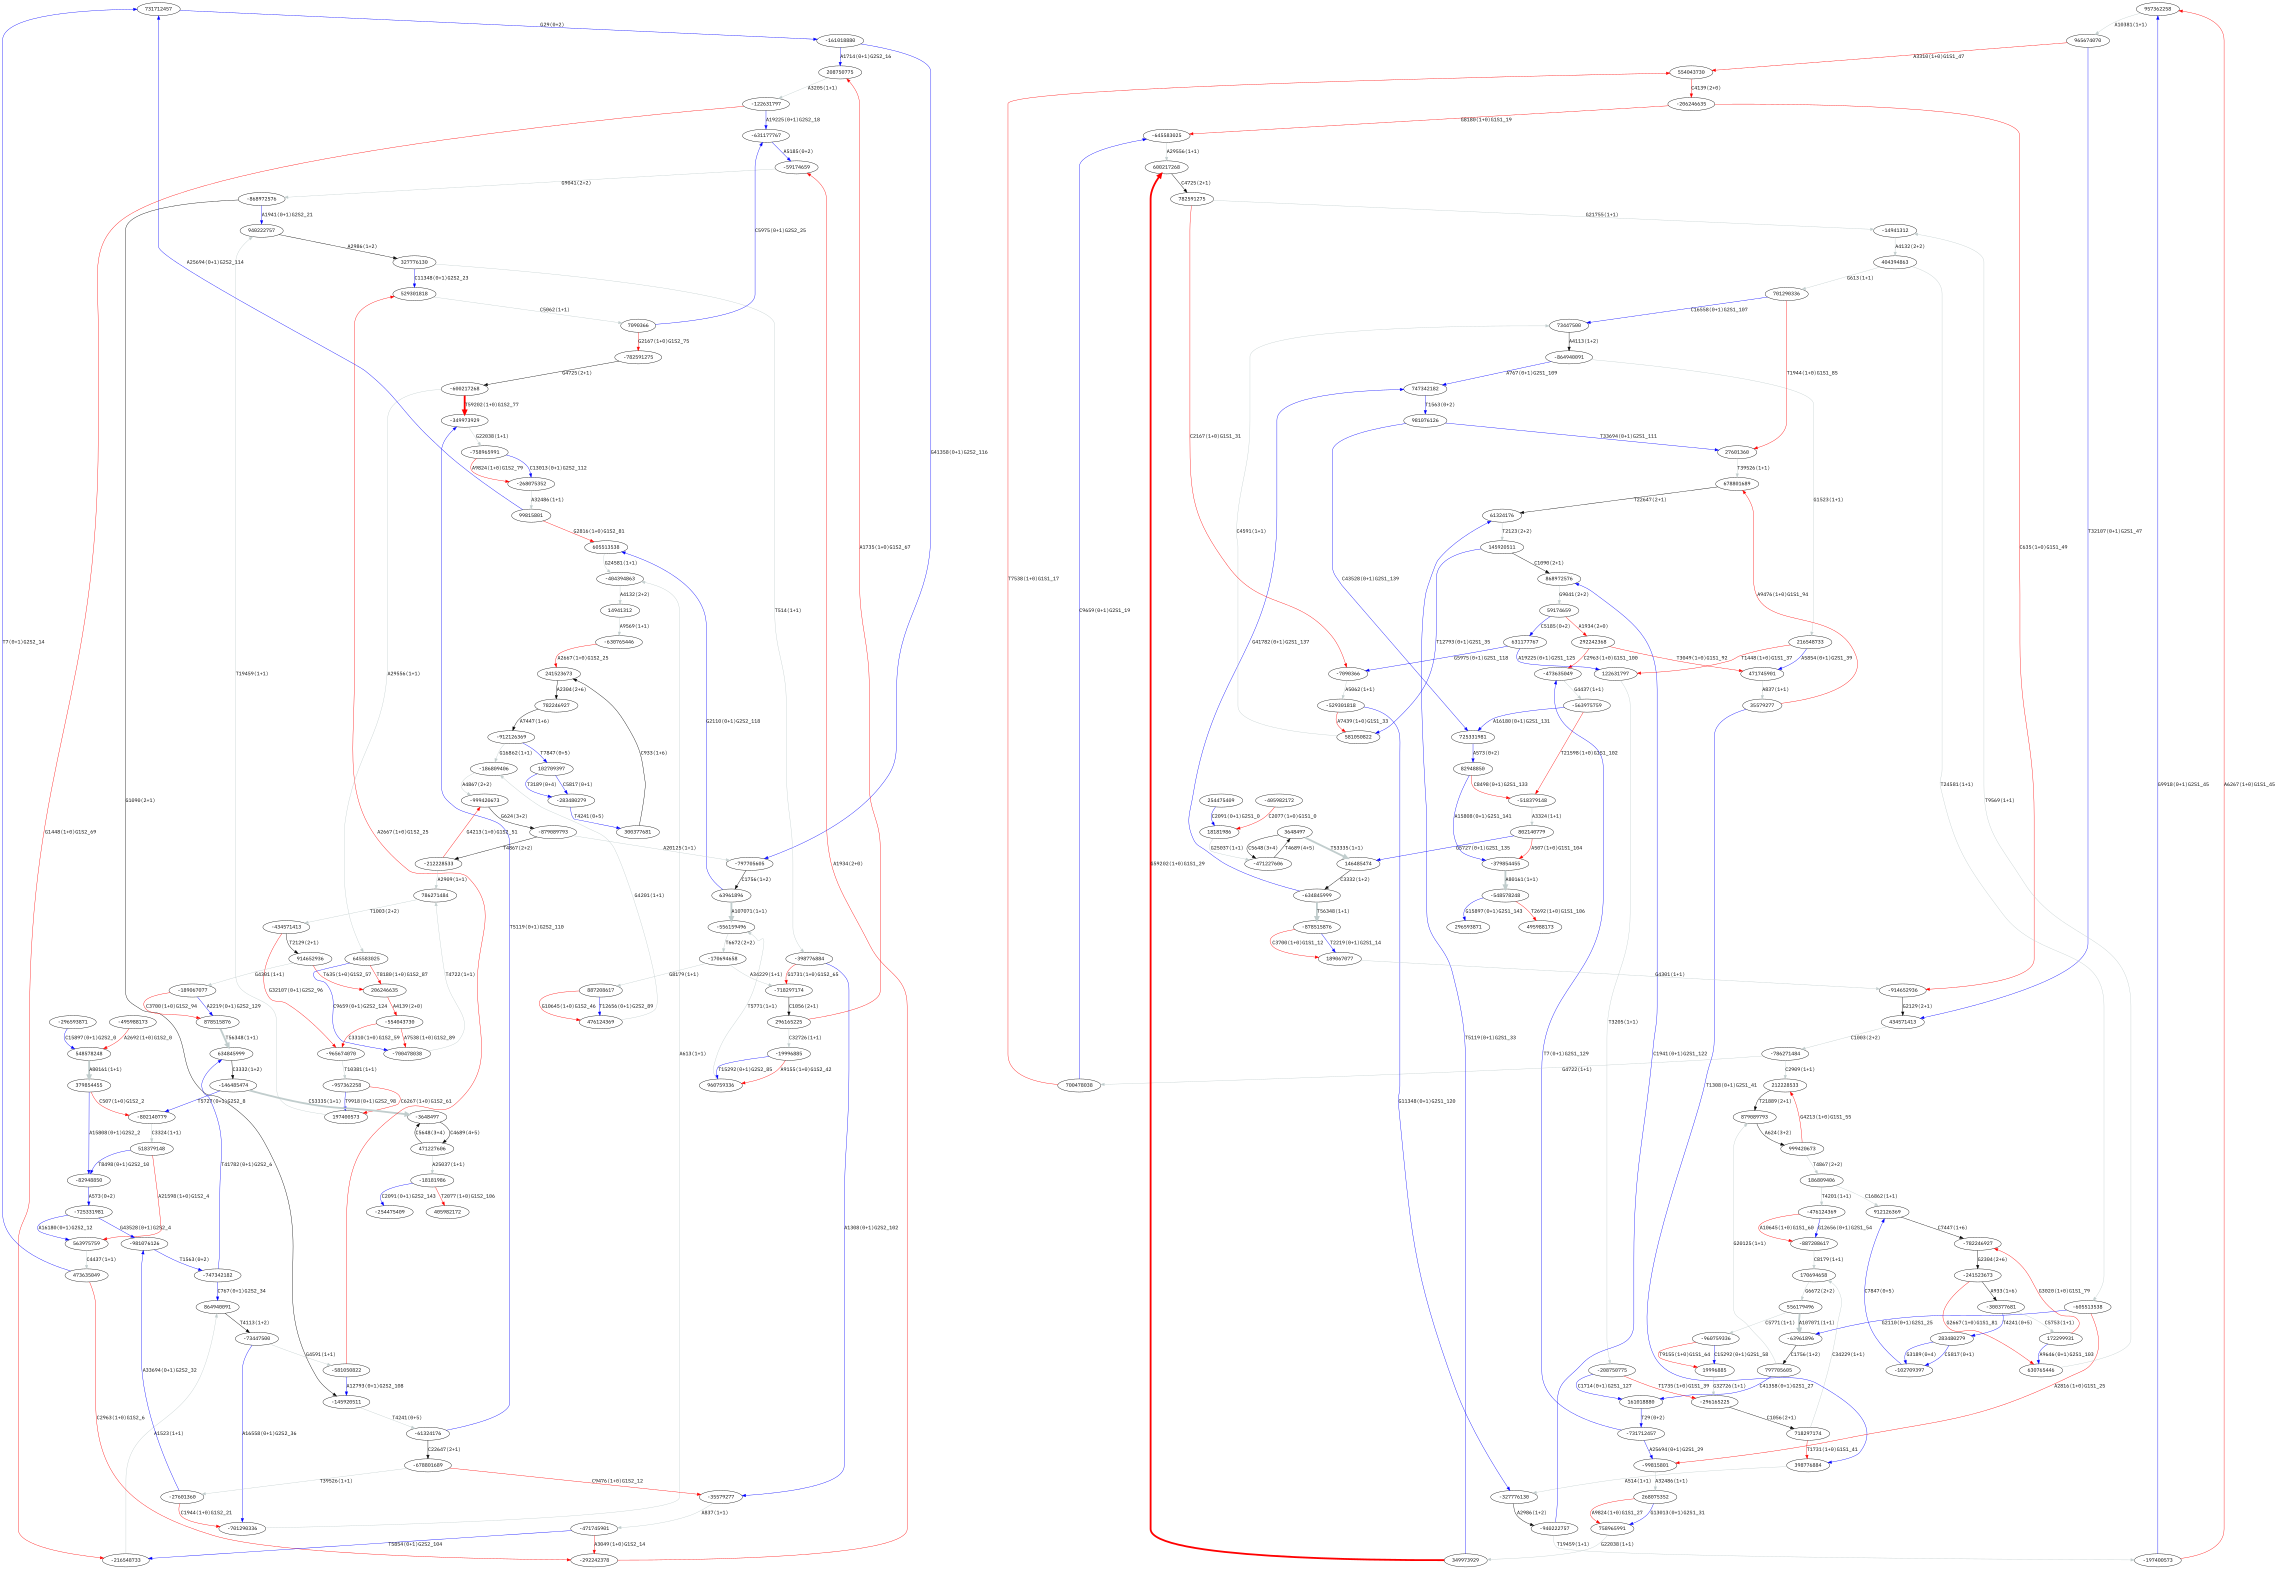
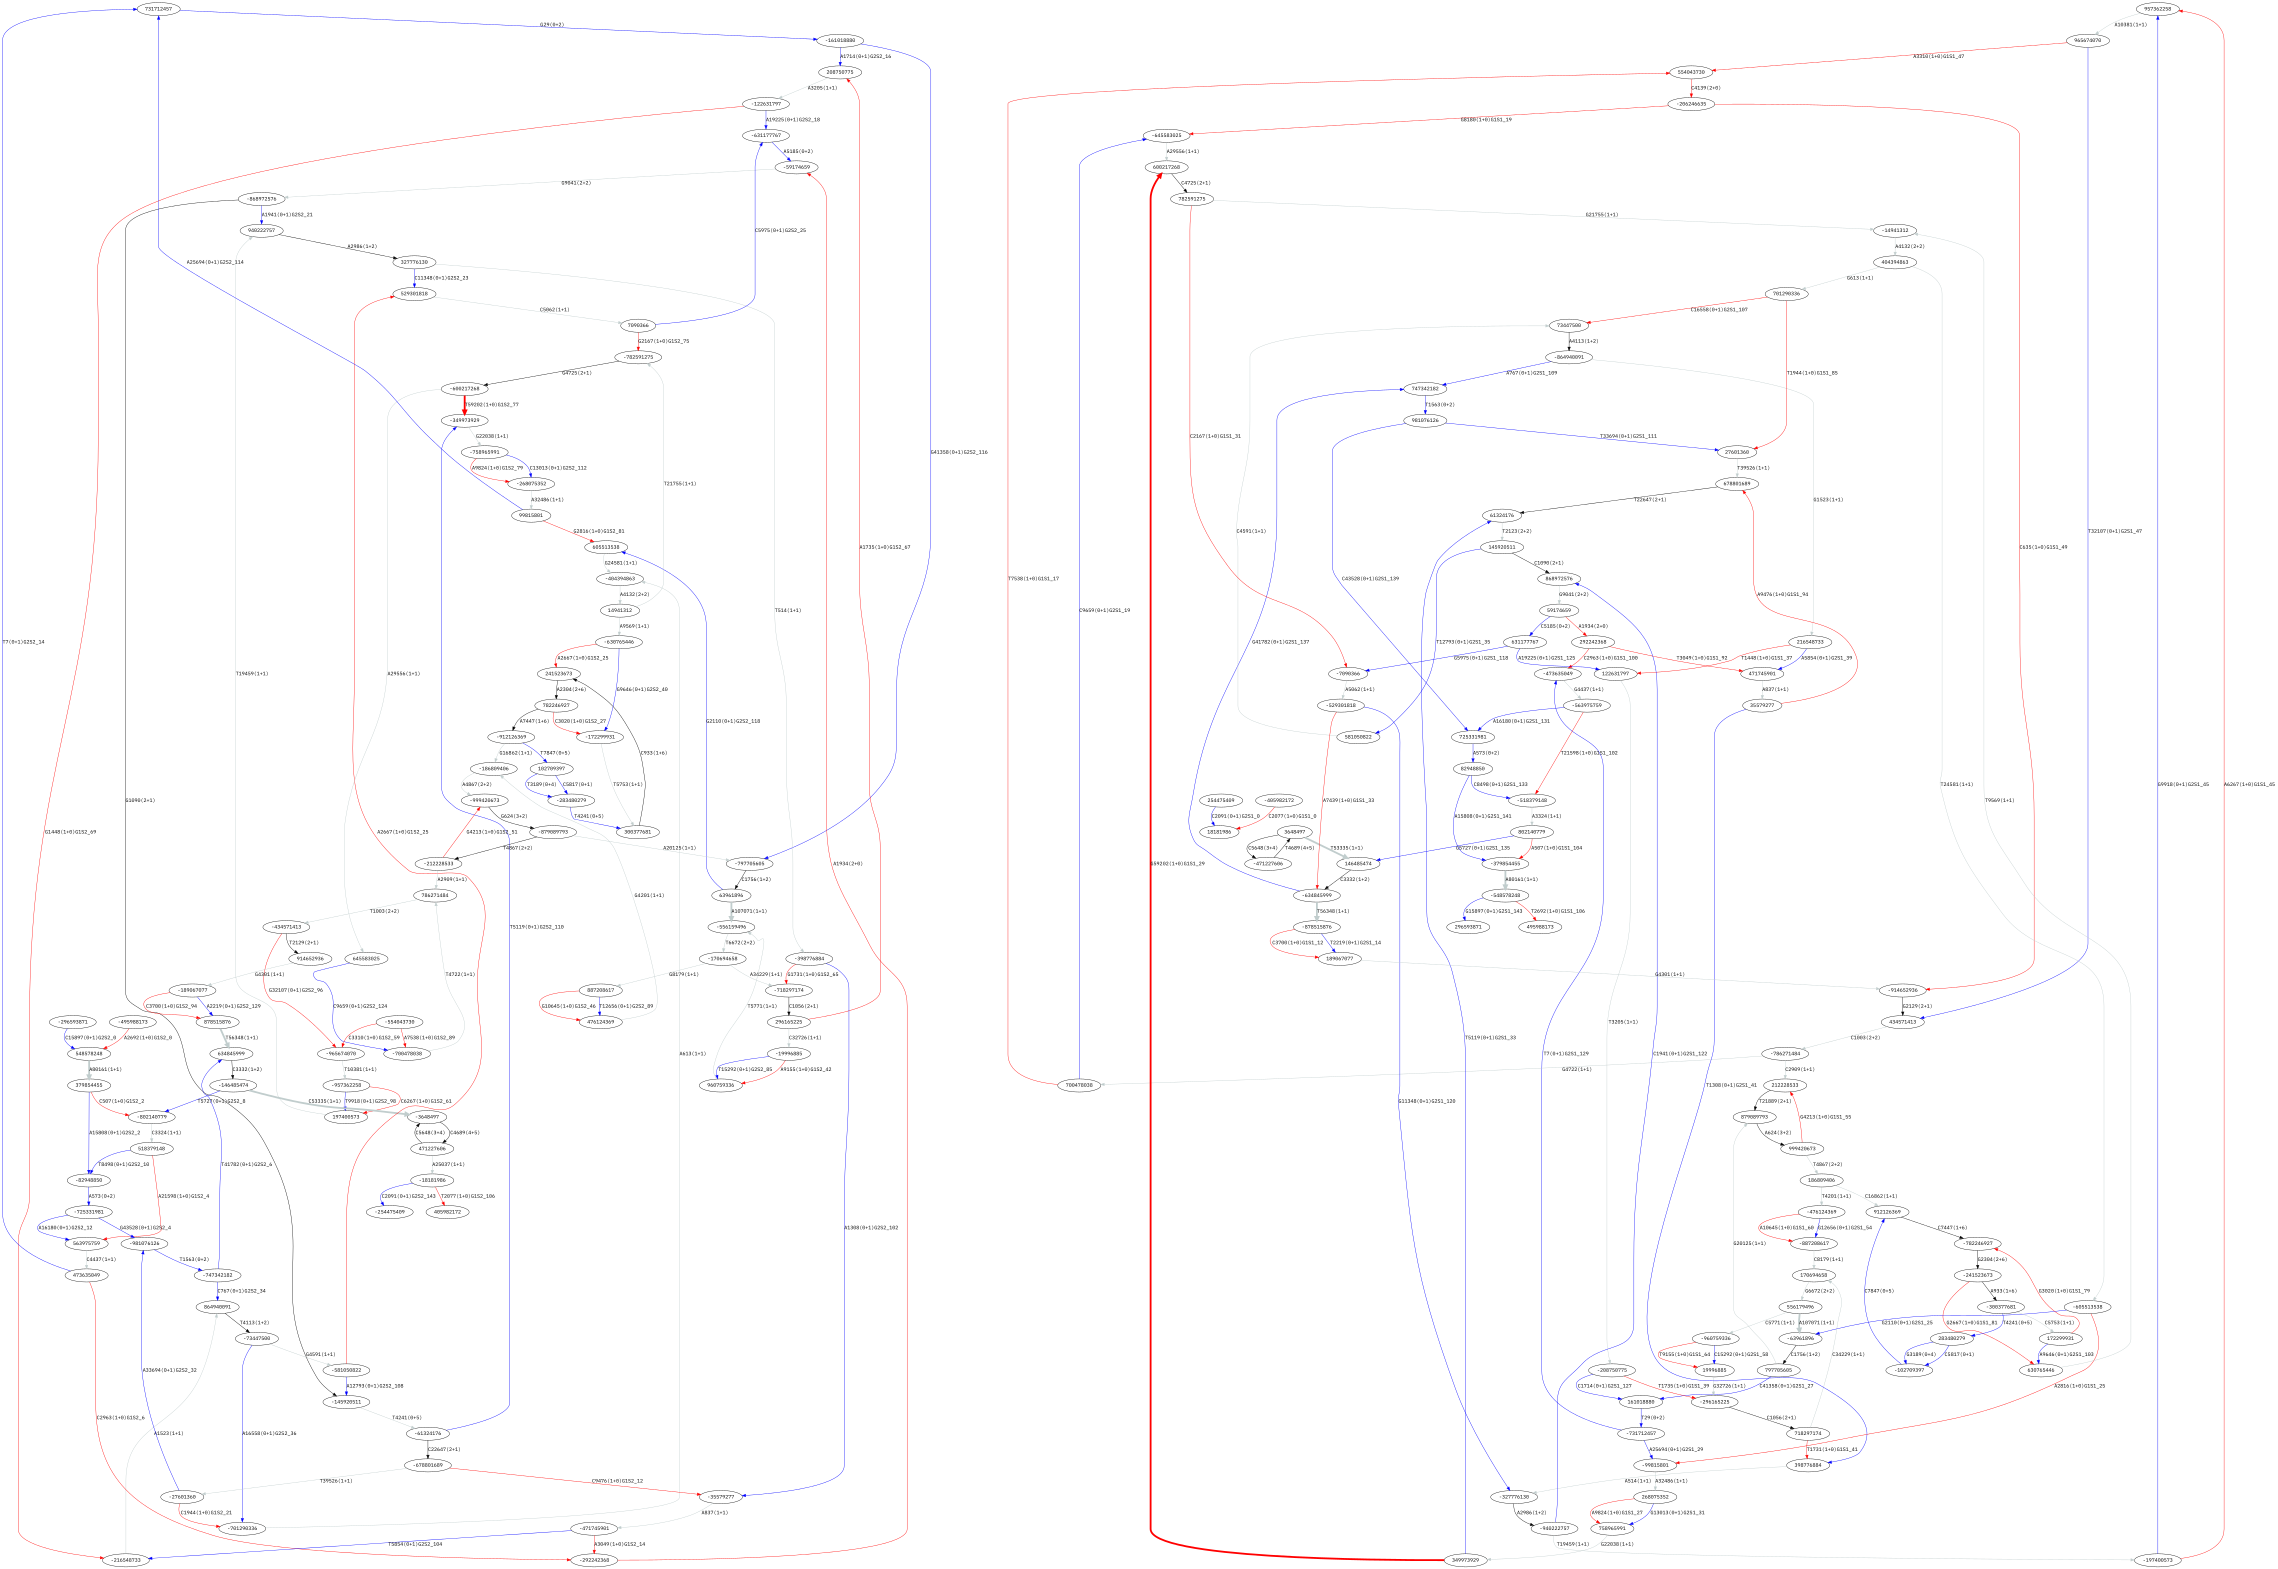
(1679, 310) -> (1679, 310)
none -> (664, 491)
(1336, 722) -> (1323, 798)
none -> (600, 737)
(1483, 793) -> (1483, 793)
(1221, 854) -> none
(385, 991) -> none
(594, 1560) -> (594, 1560)
